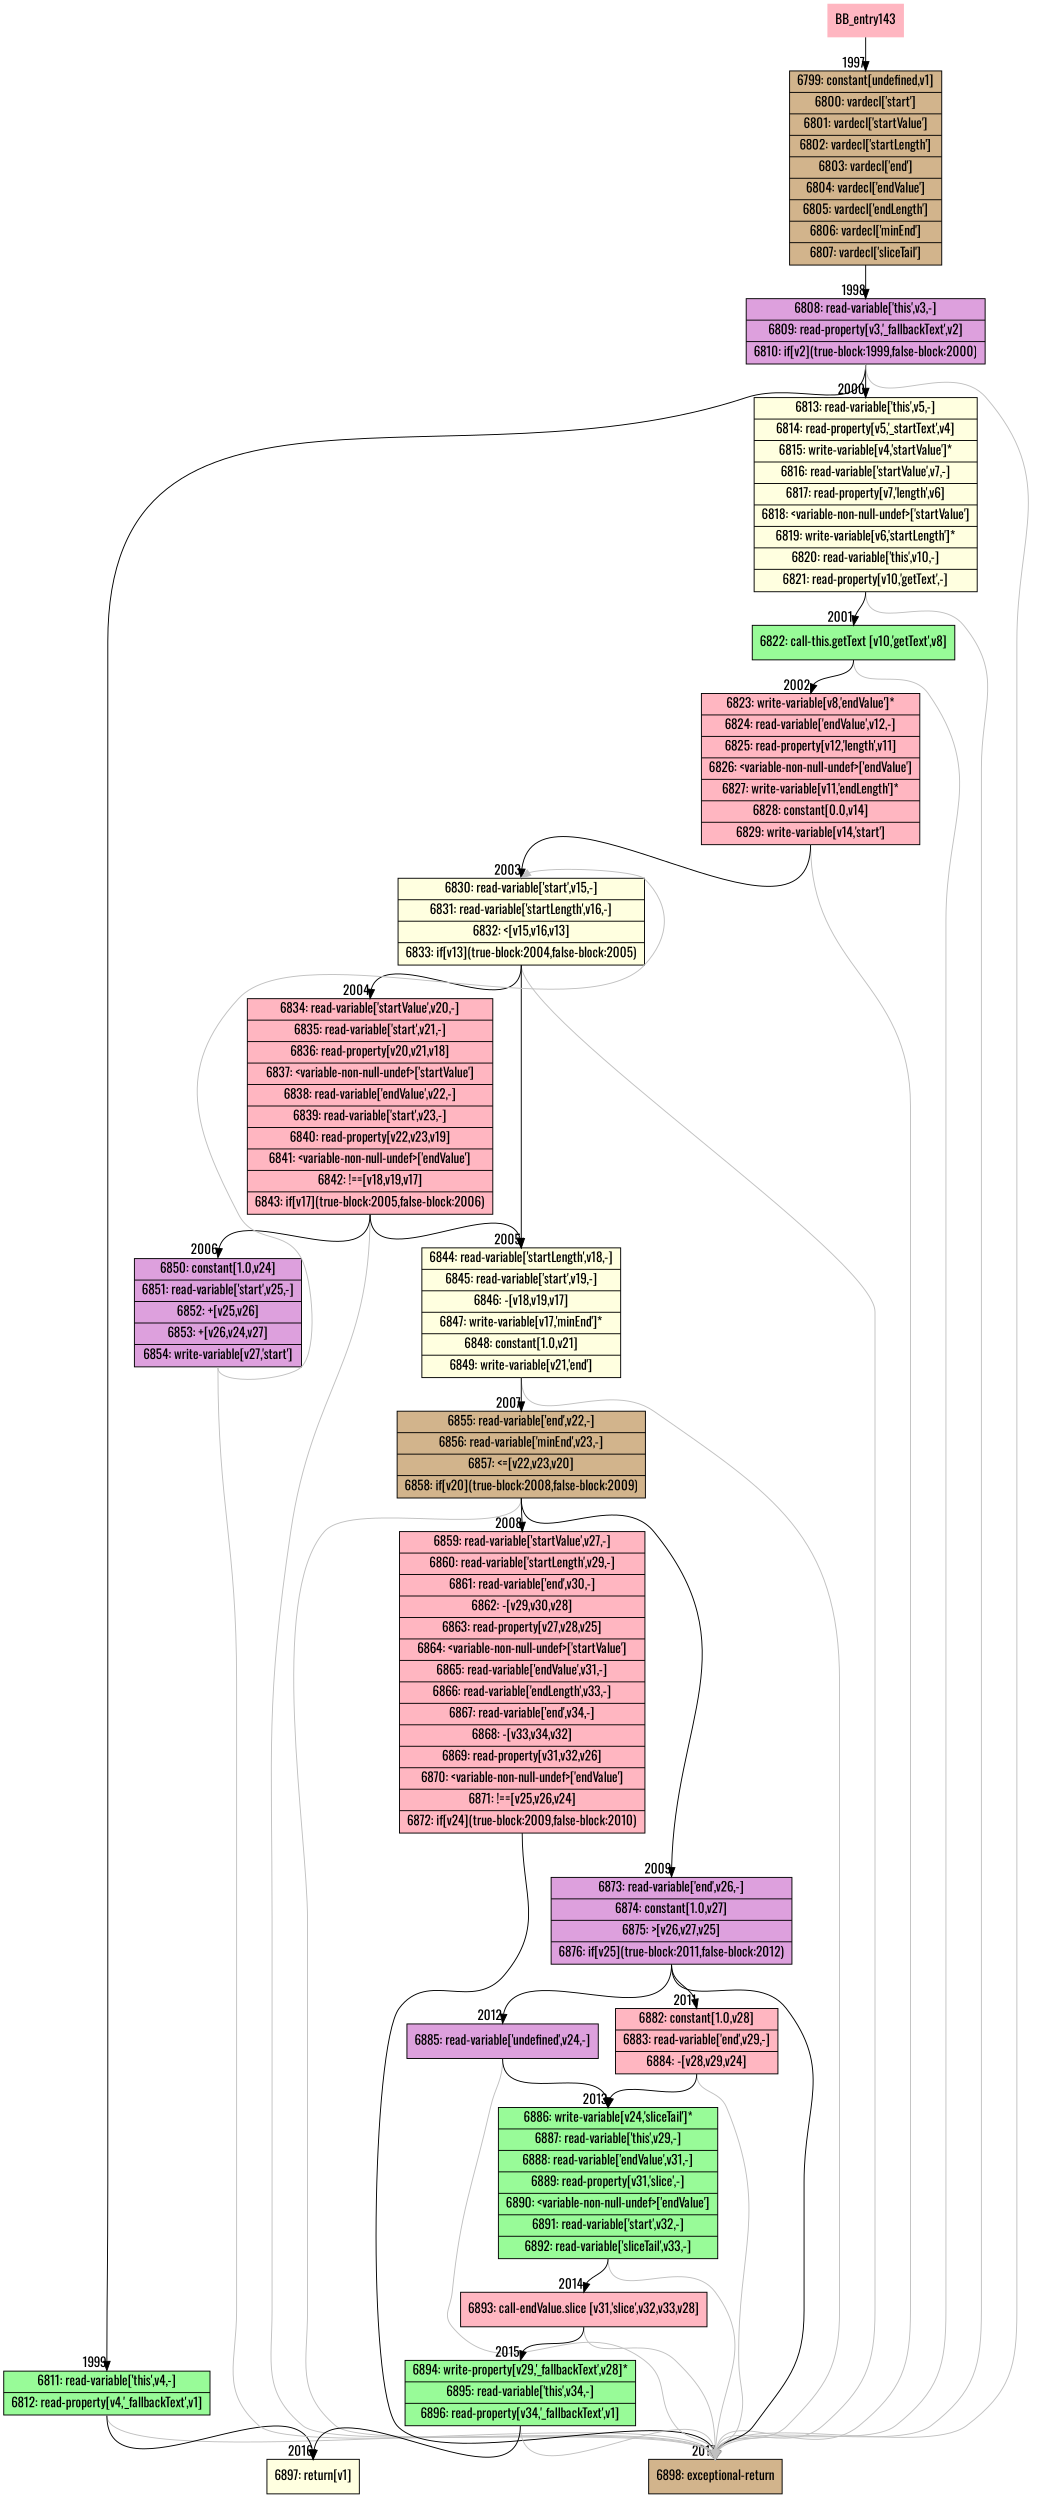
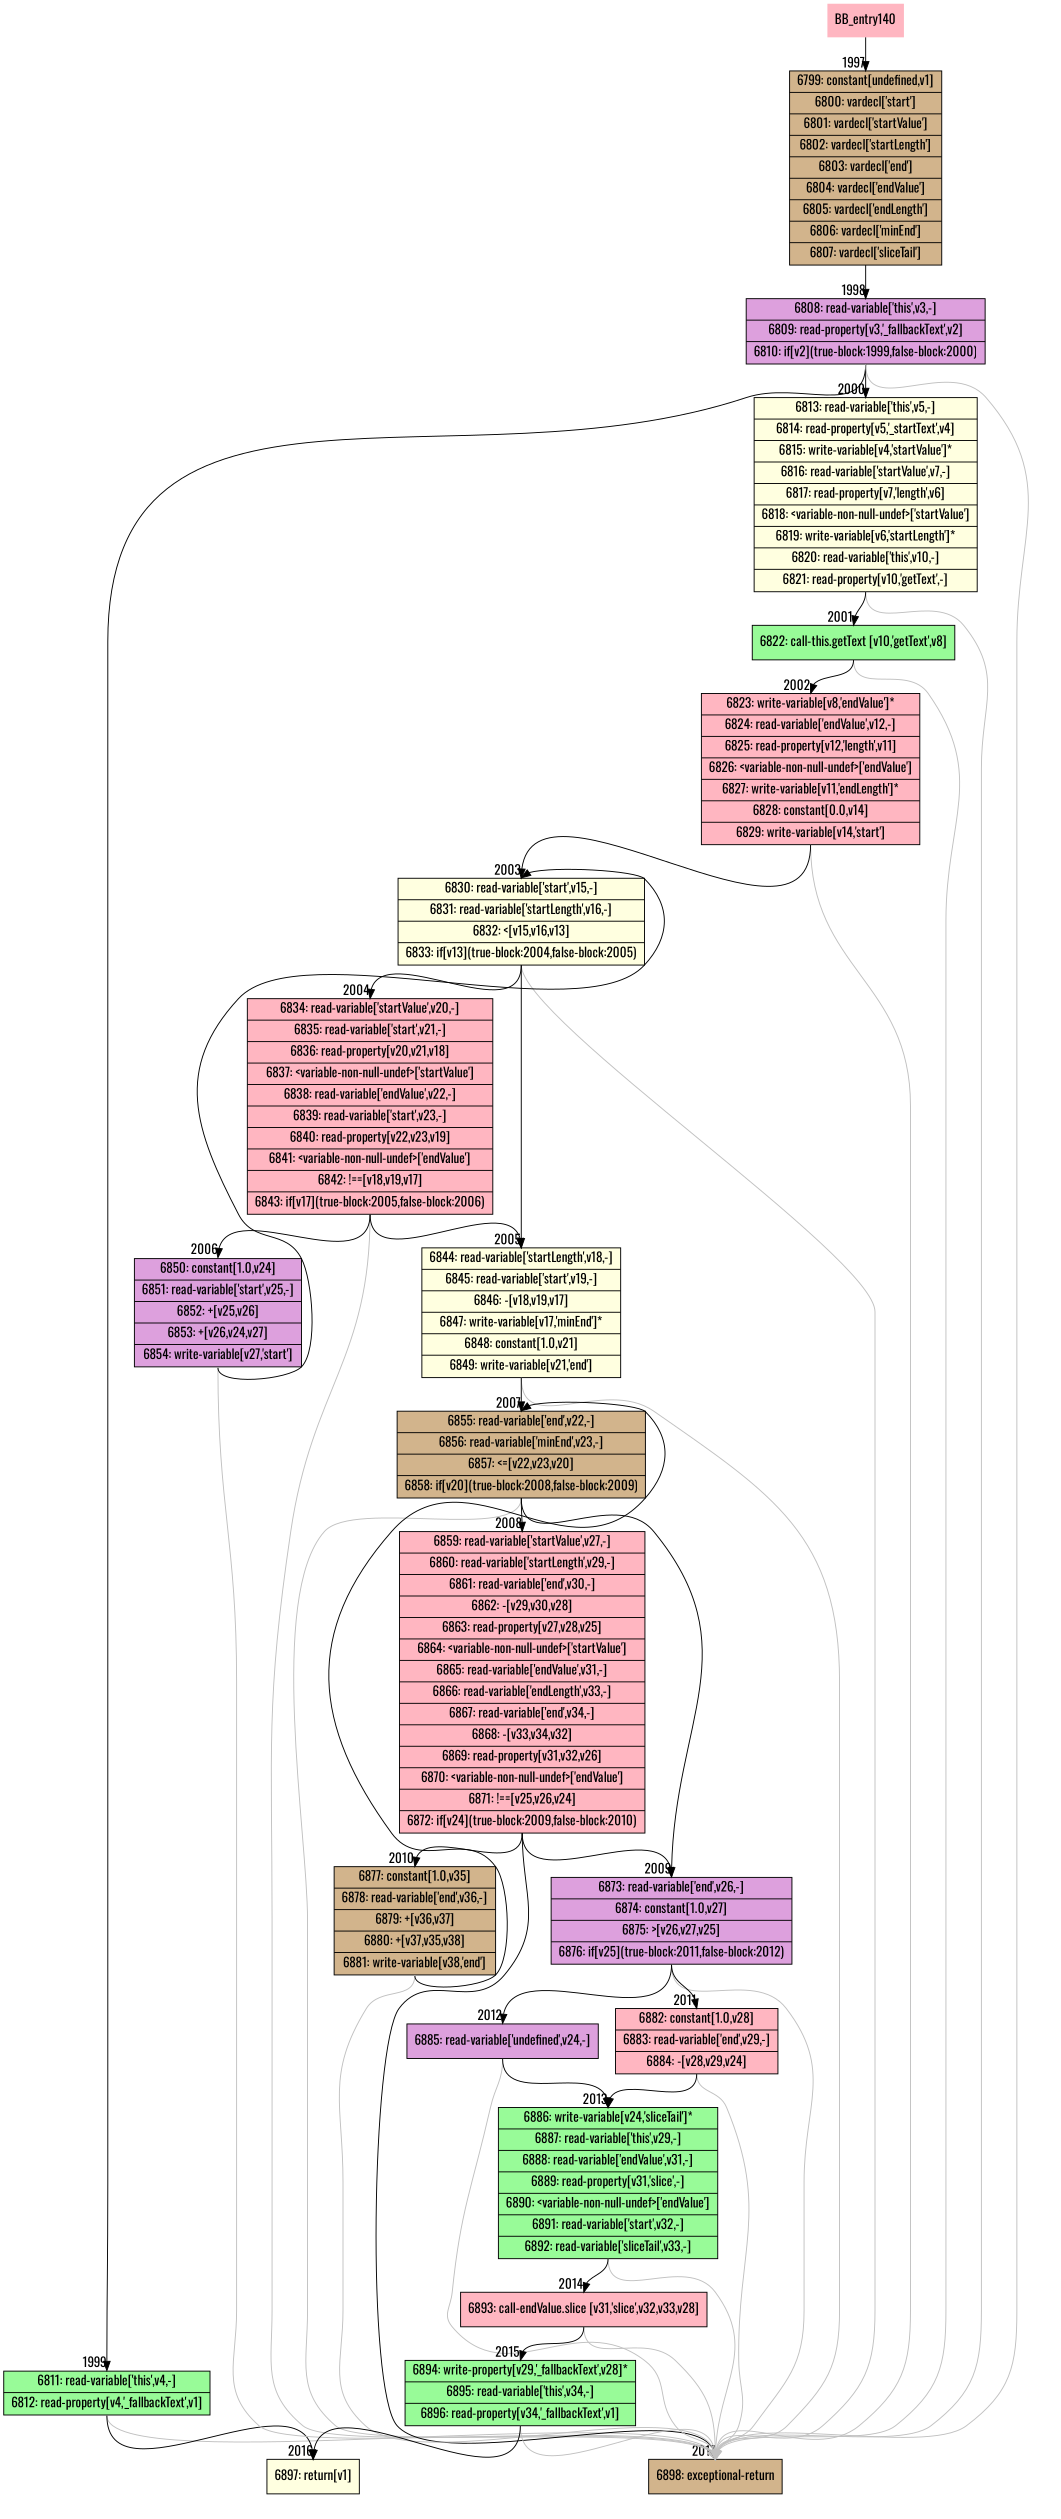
(866, 21) -> (866, 21)
(291, 978) -> (291, 978)
none -> (592, 1856)
none -> (415, 1921)
(804, 2175) -> (804, 2175)
